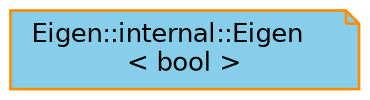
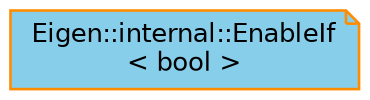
(185, 50) -> (185, 50)
